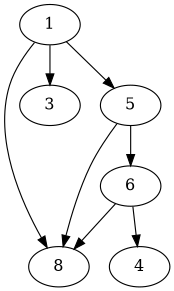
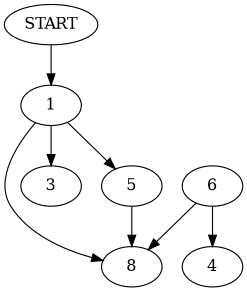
none -> (51, 25)
(131, 140) -> none
